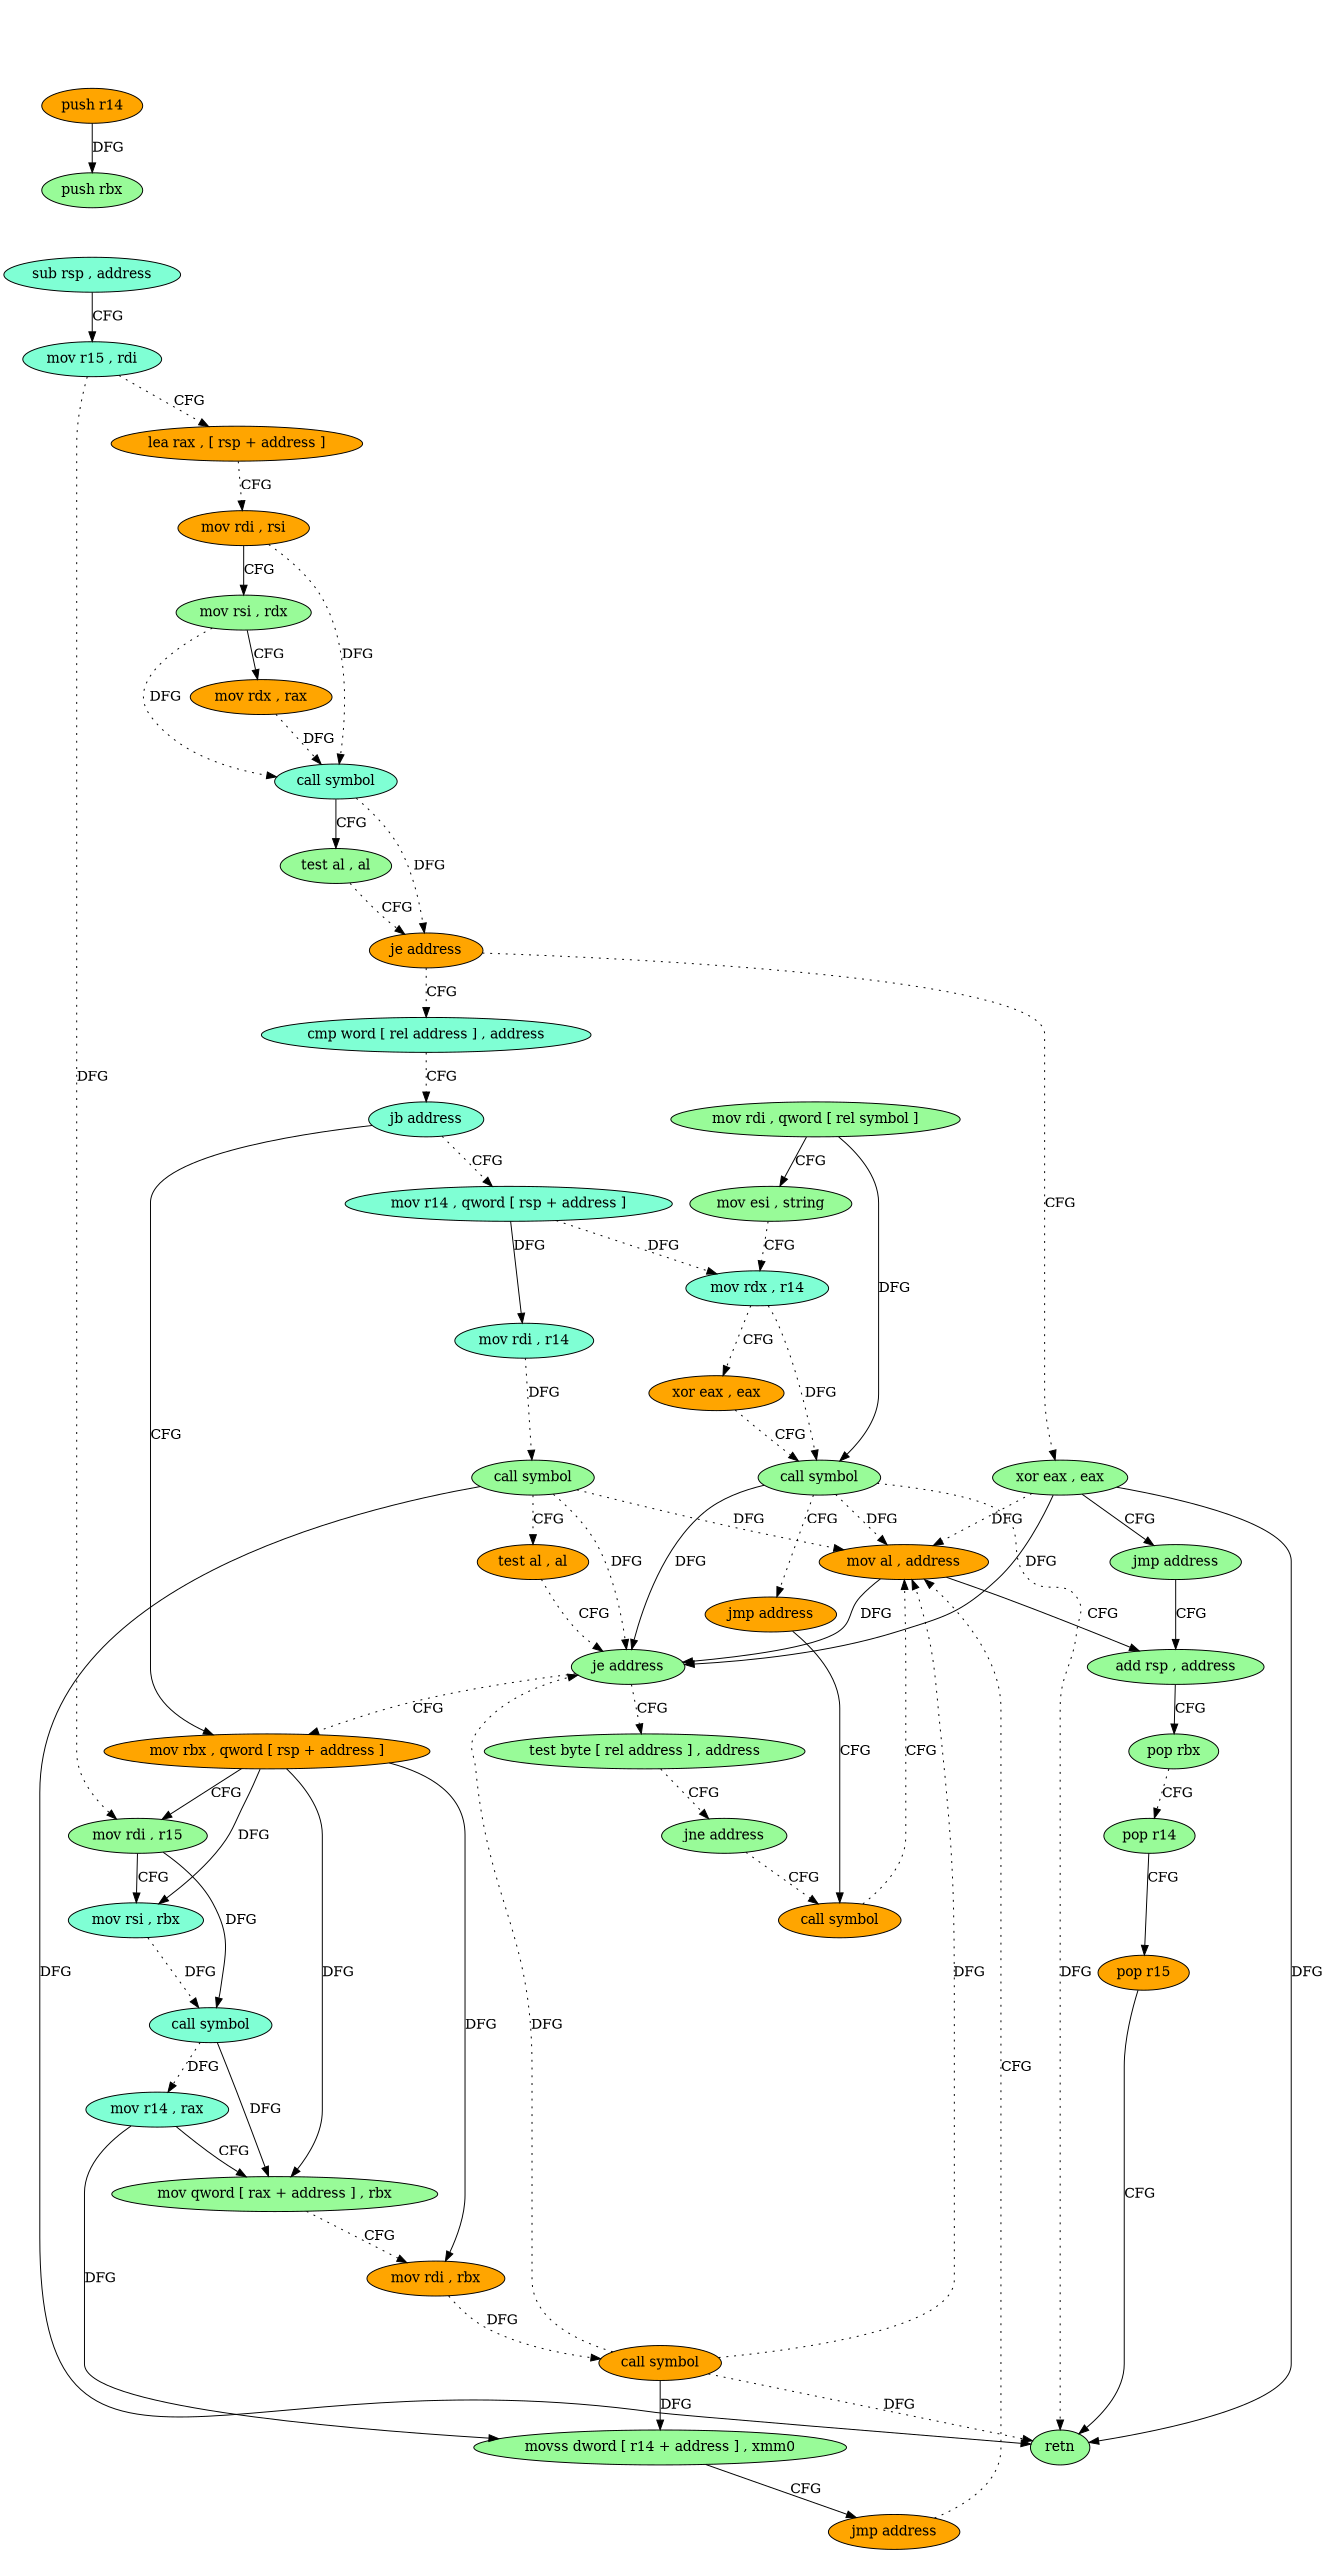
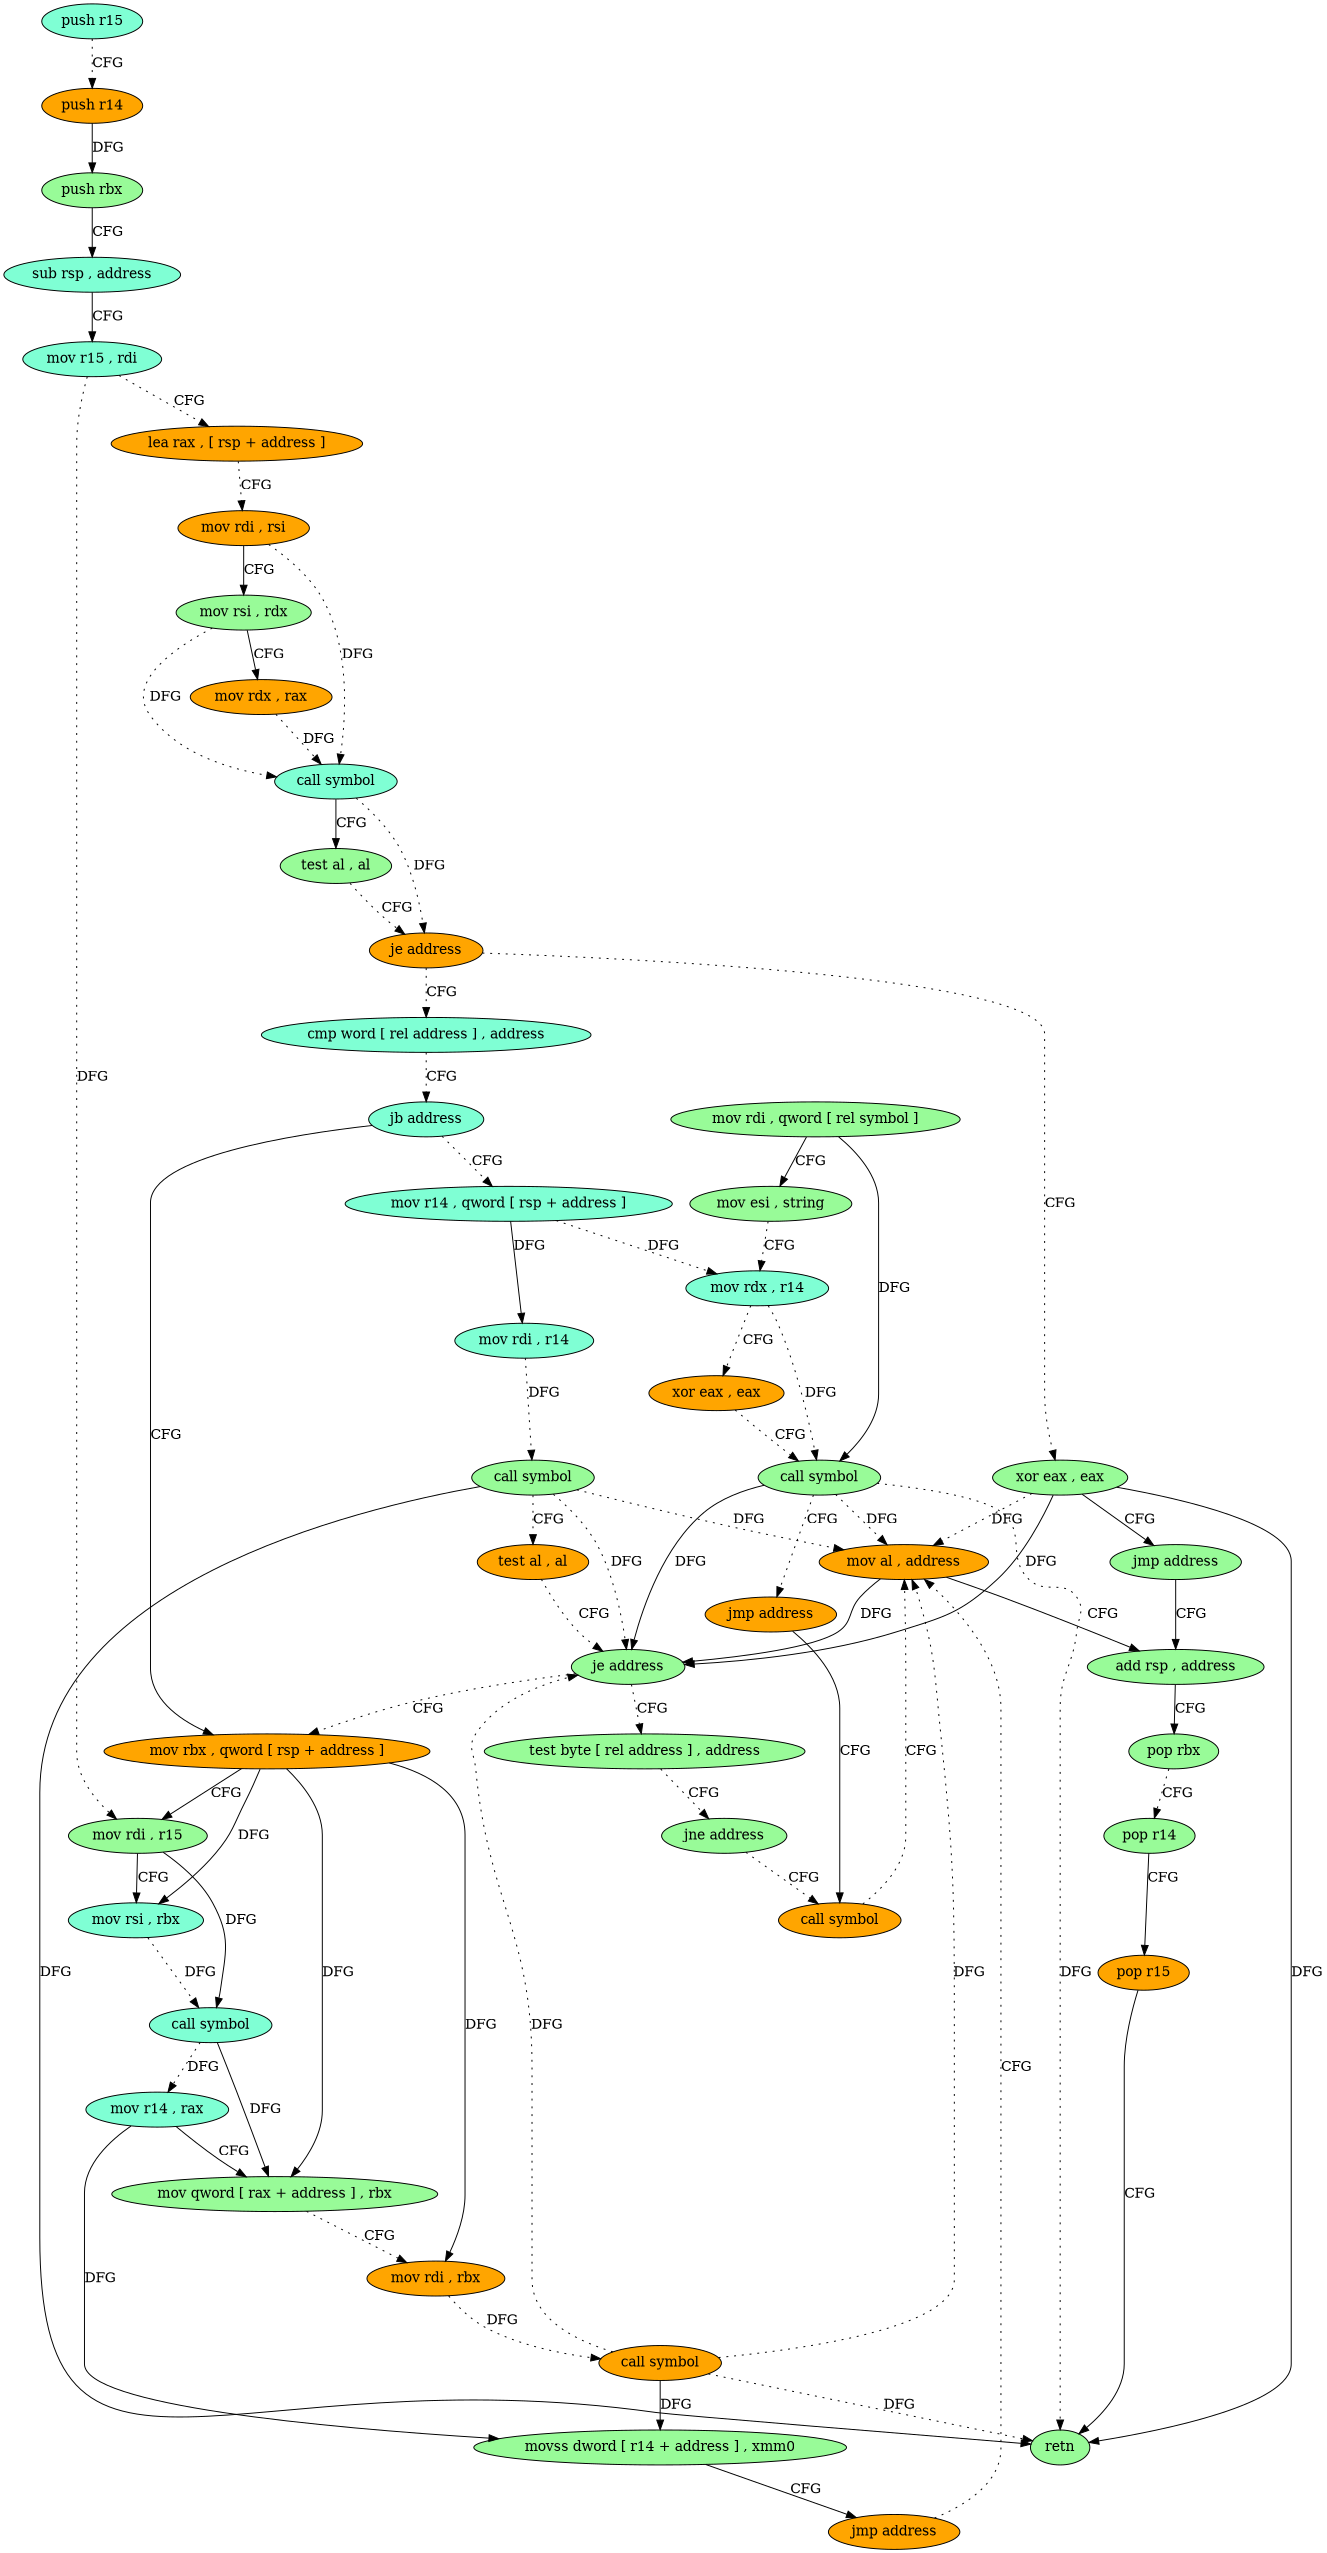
none -> (92, 21)
none -> (92, 228)
